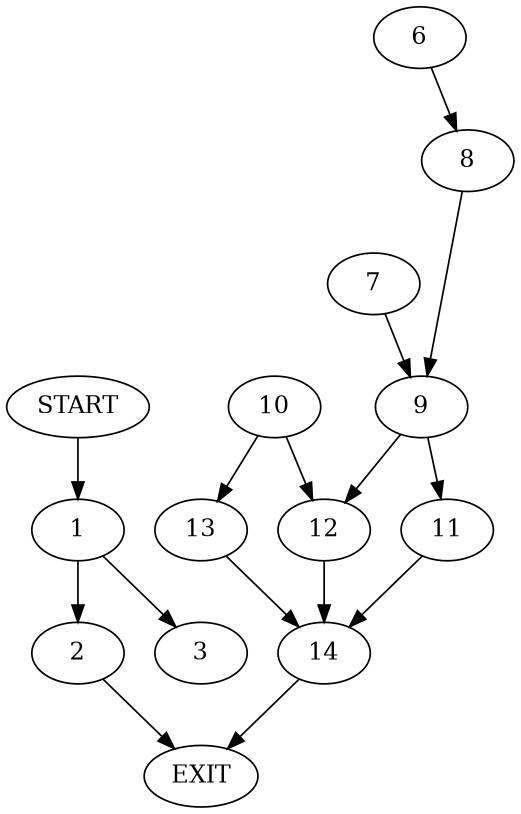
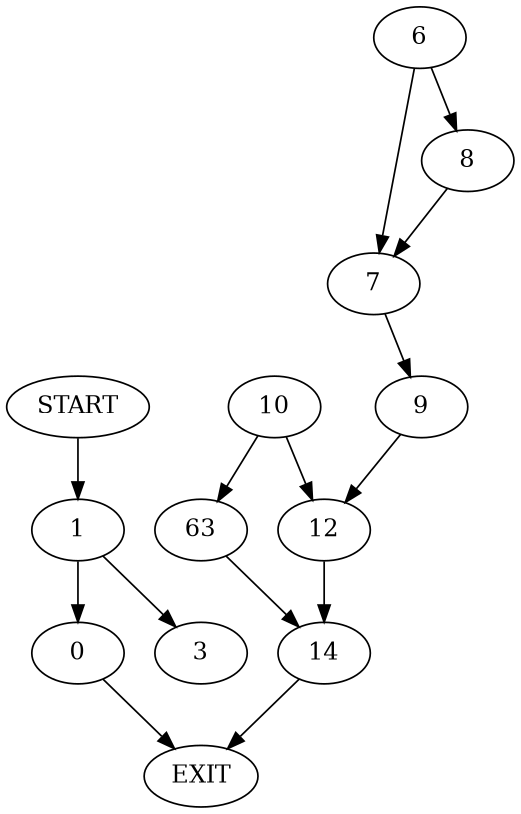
none -> (398, 152)
(446, 275) -> (426, 216)
(201, 530) -> (201, 530)
(447, 530) -> none
(78, 653) -> (78, 653)
